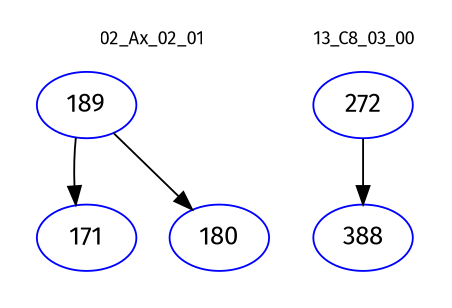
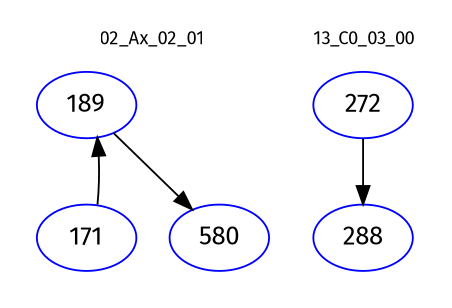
(364, 40) -> (364, 40)
(74, 162) -> (99, 181)
(219, 238) -> (219, 238)
(363, 238) -> (363, 238)
